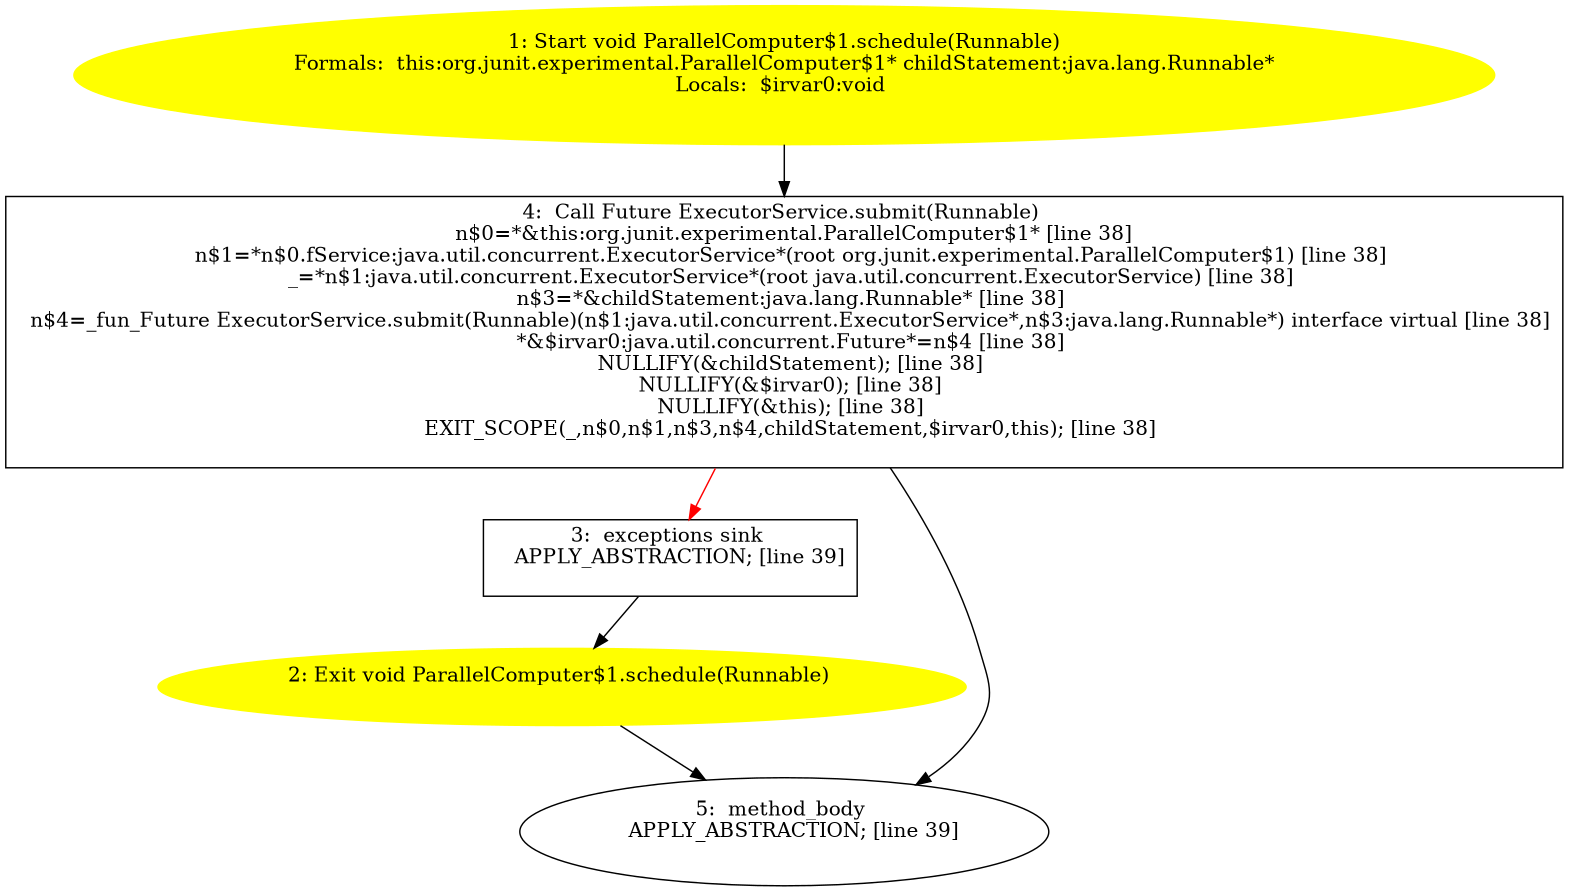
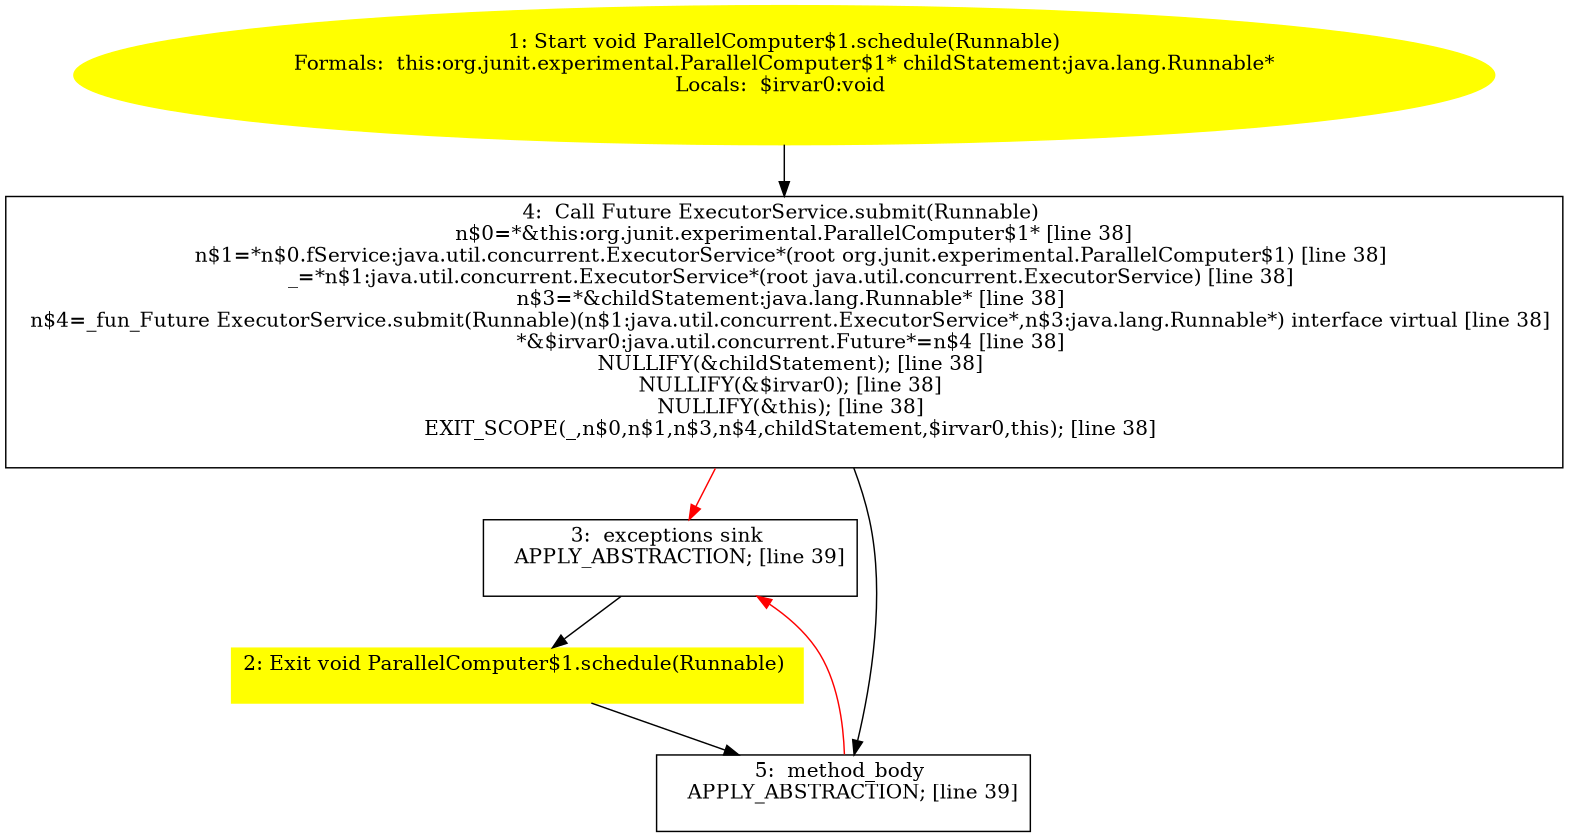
none -> (827, 669)
(562, 687) -> (517, 676)
(784, 832) -> (843, 793)
